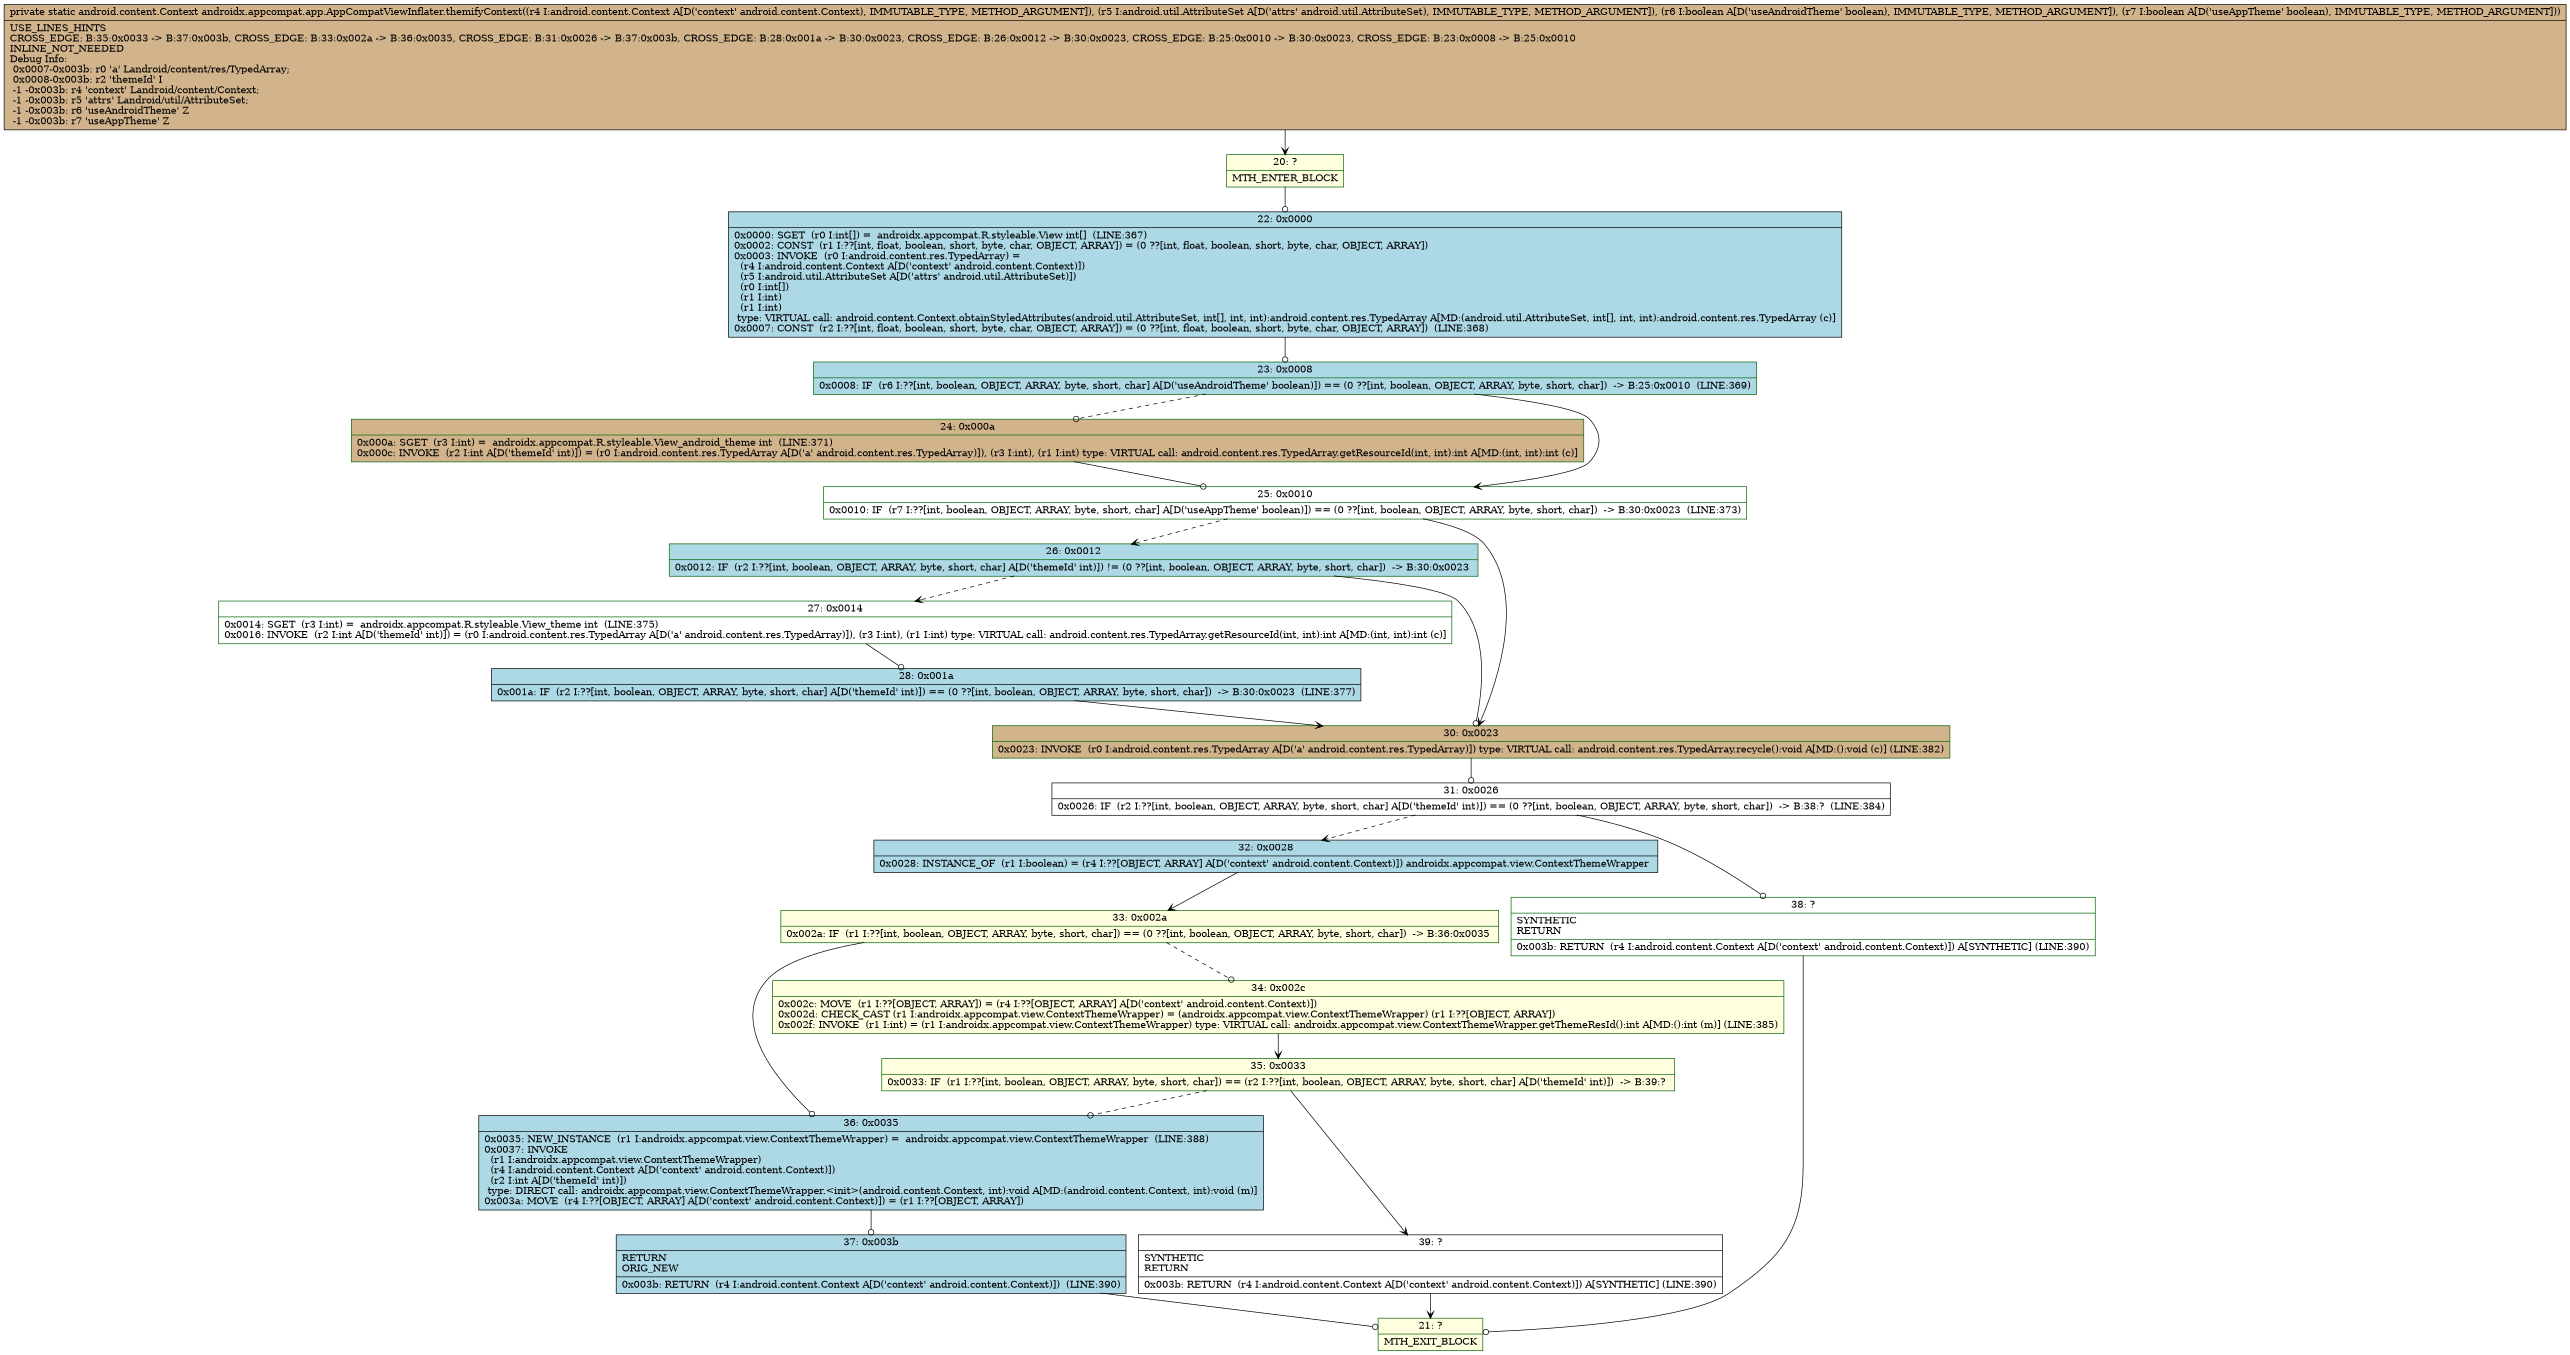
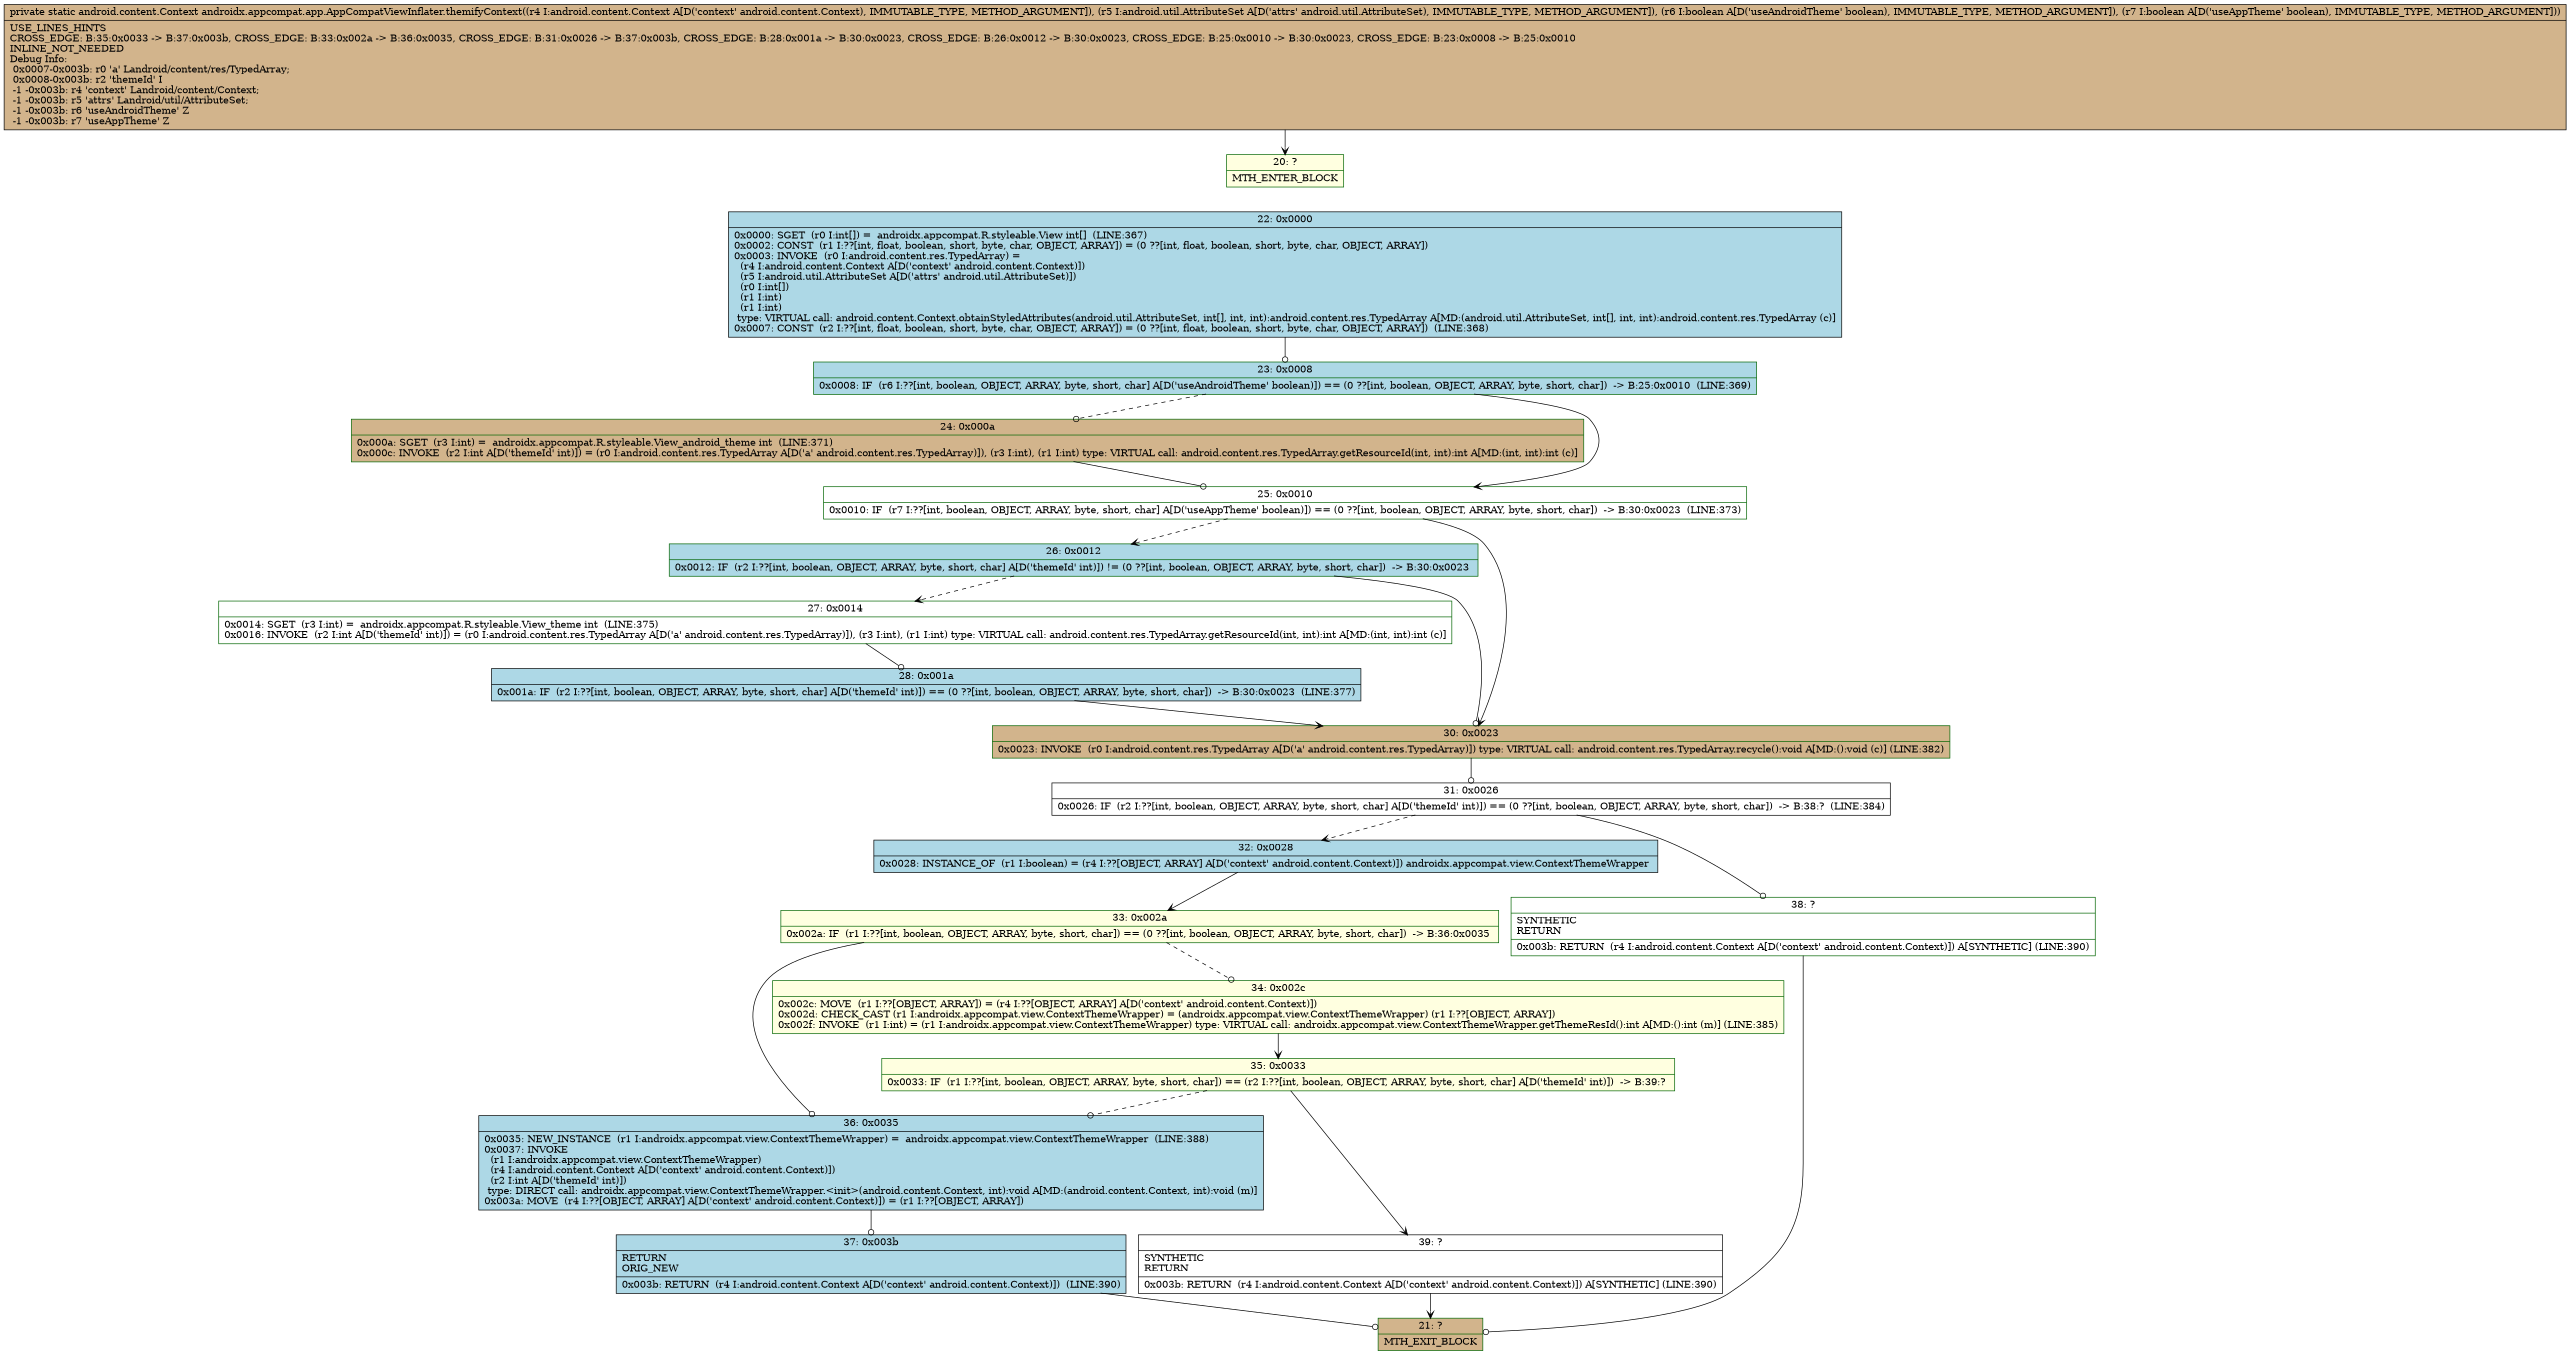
(1285, 197) -> none
(1430, 1334) -> (1430, 1334)
